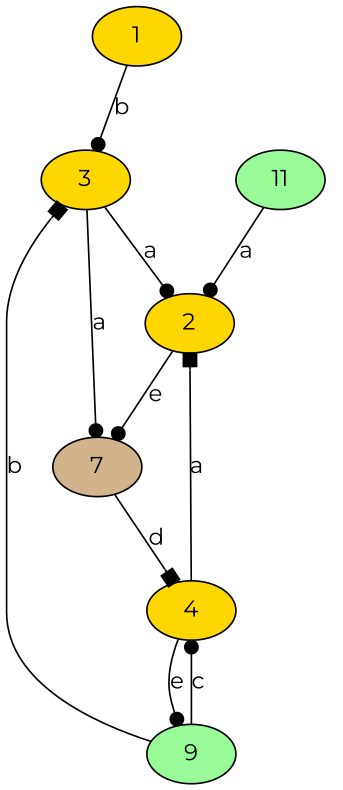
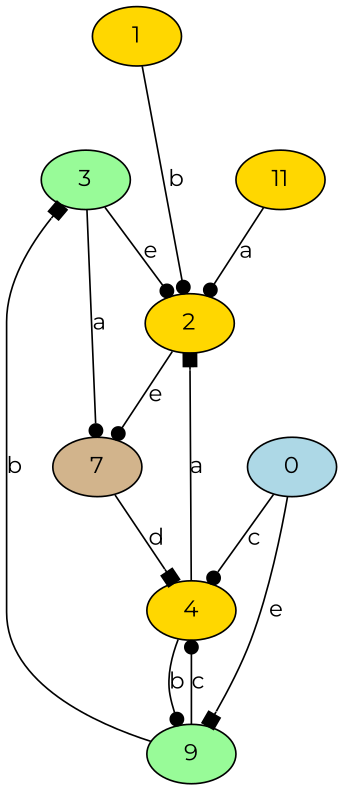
(114, 102) -> (162, 173)
(86, 180) -> (86, 180)
(280, 180) -> (280, 180)
(151, 252) -> (151, 252)
none -> (292, 467)
(177, 682) -> (177, 682)
